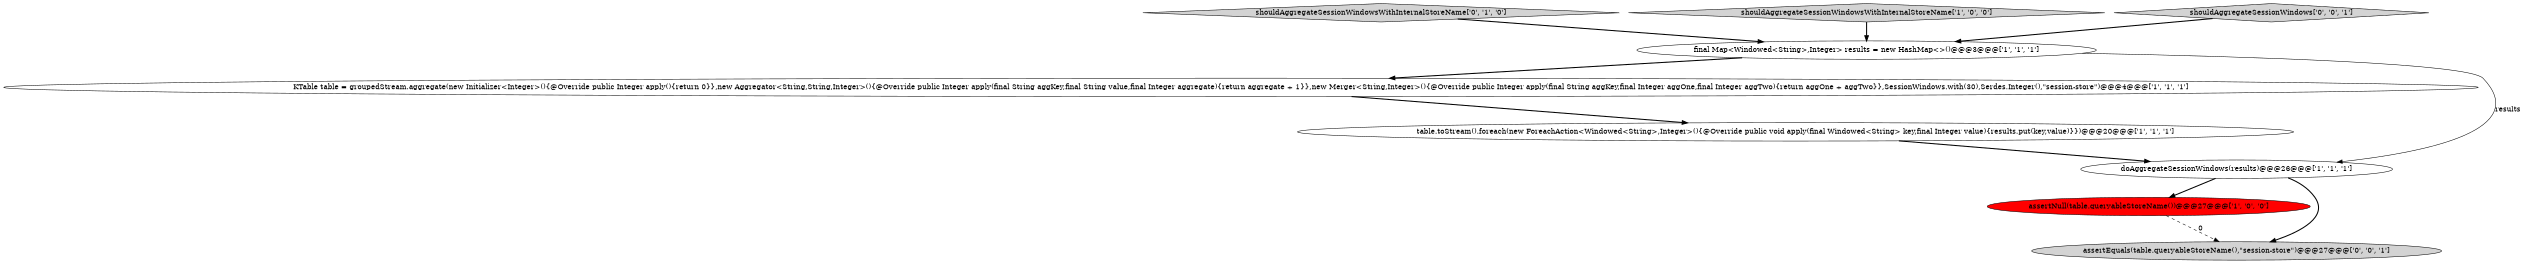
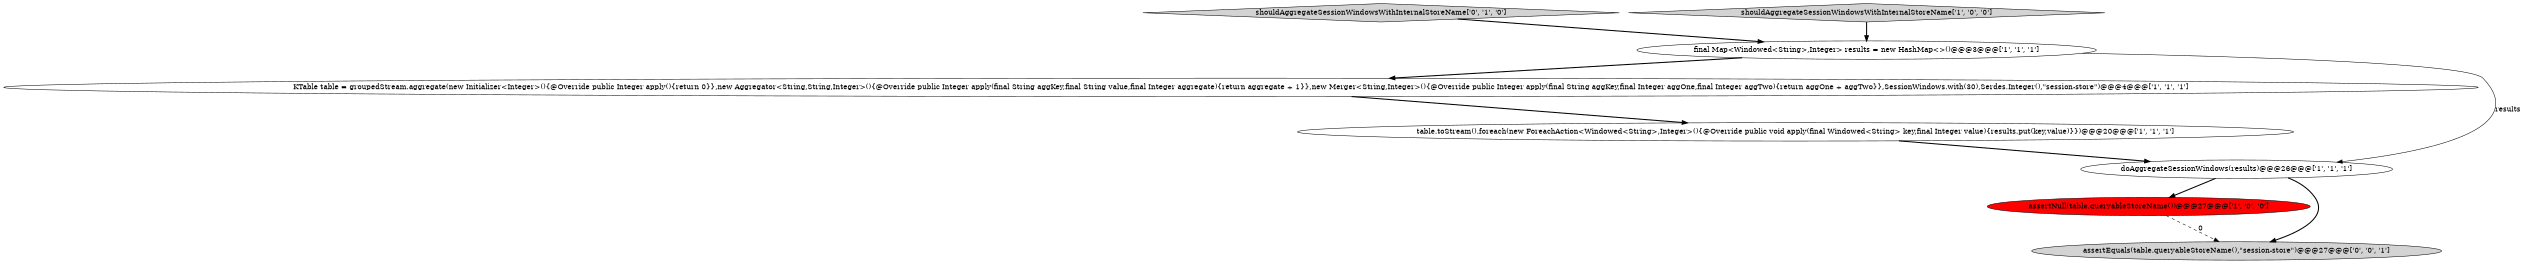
(2271, 13) -> none
